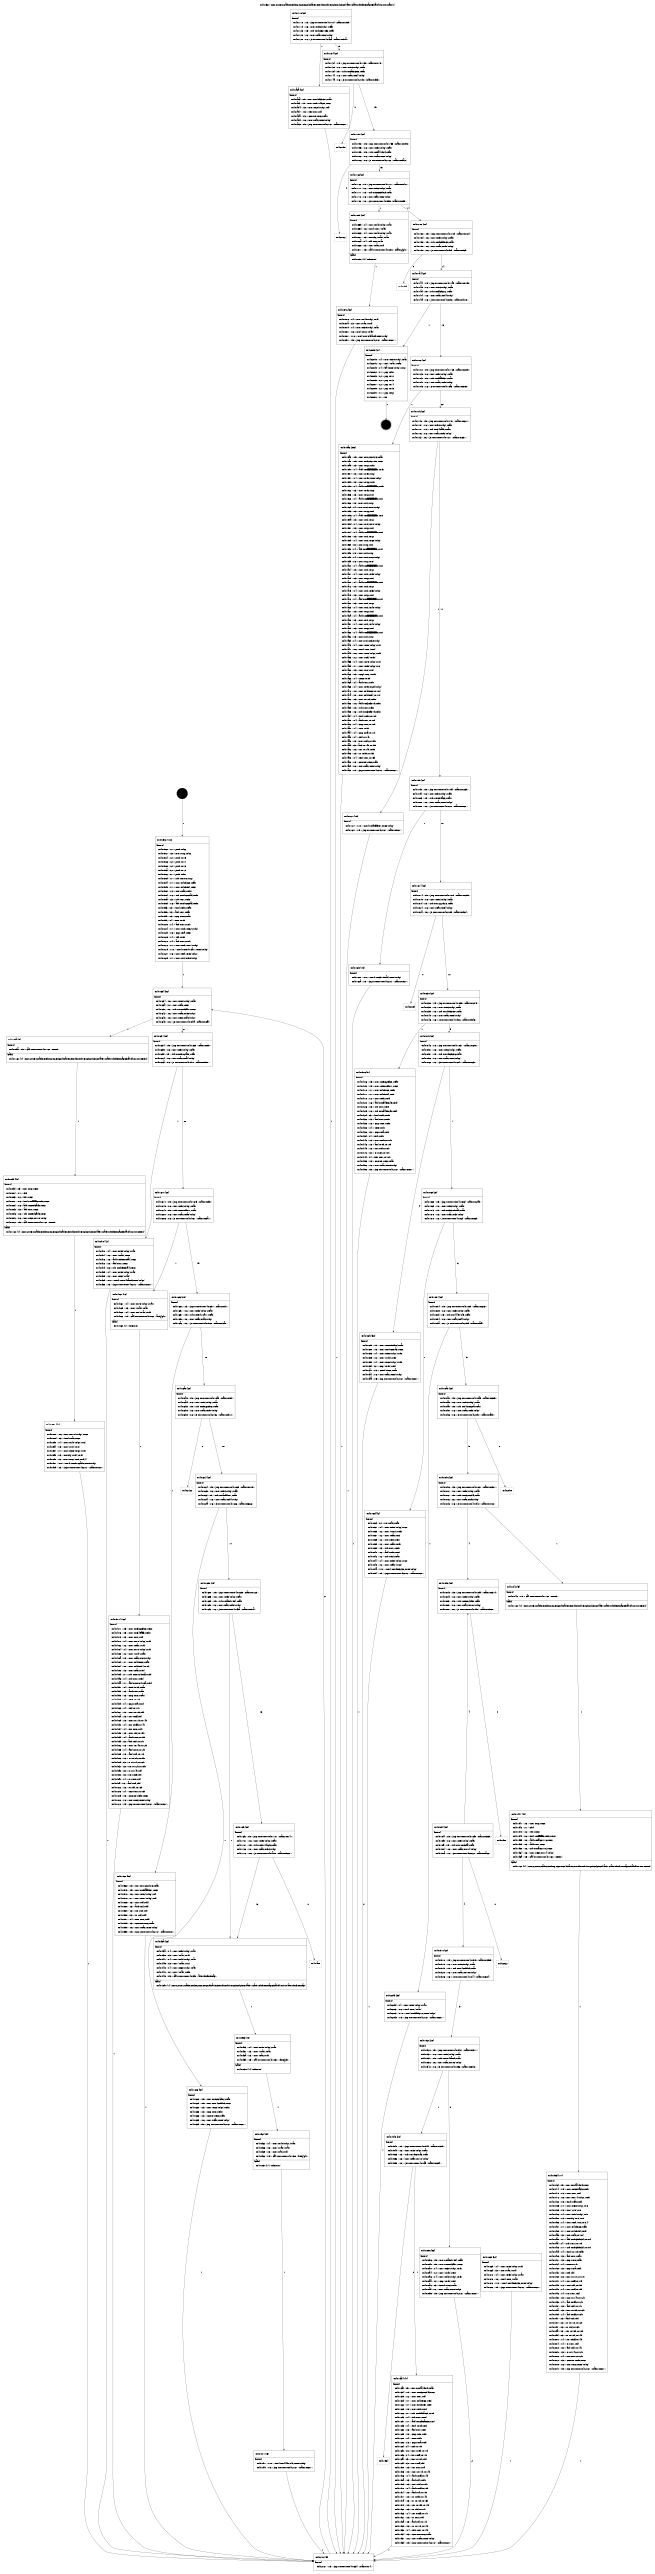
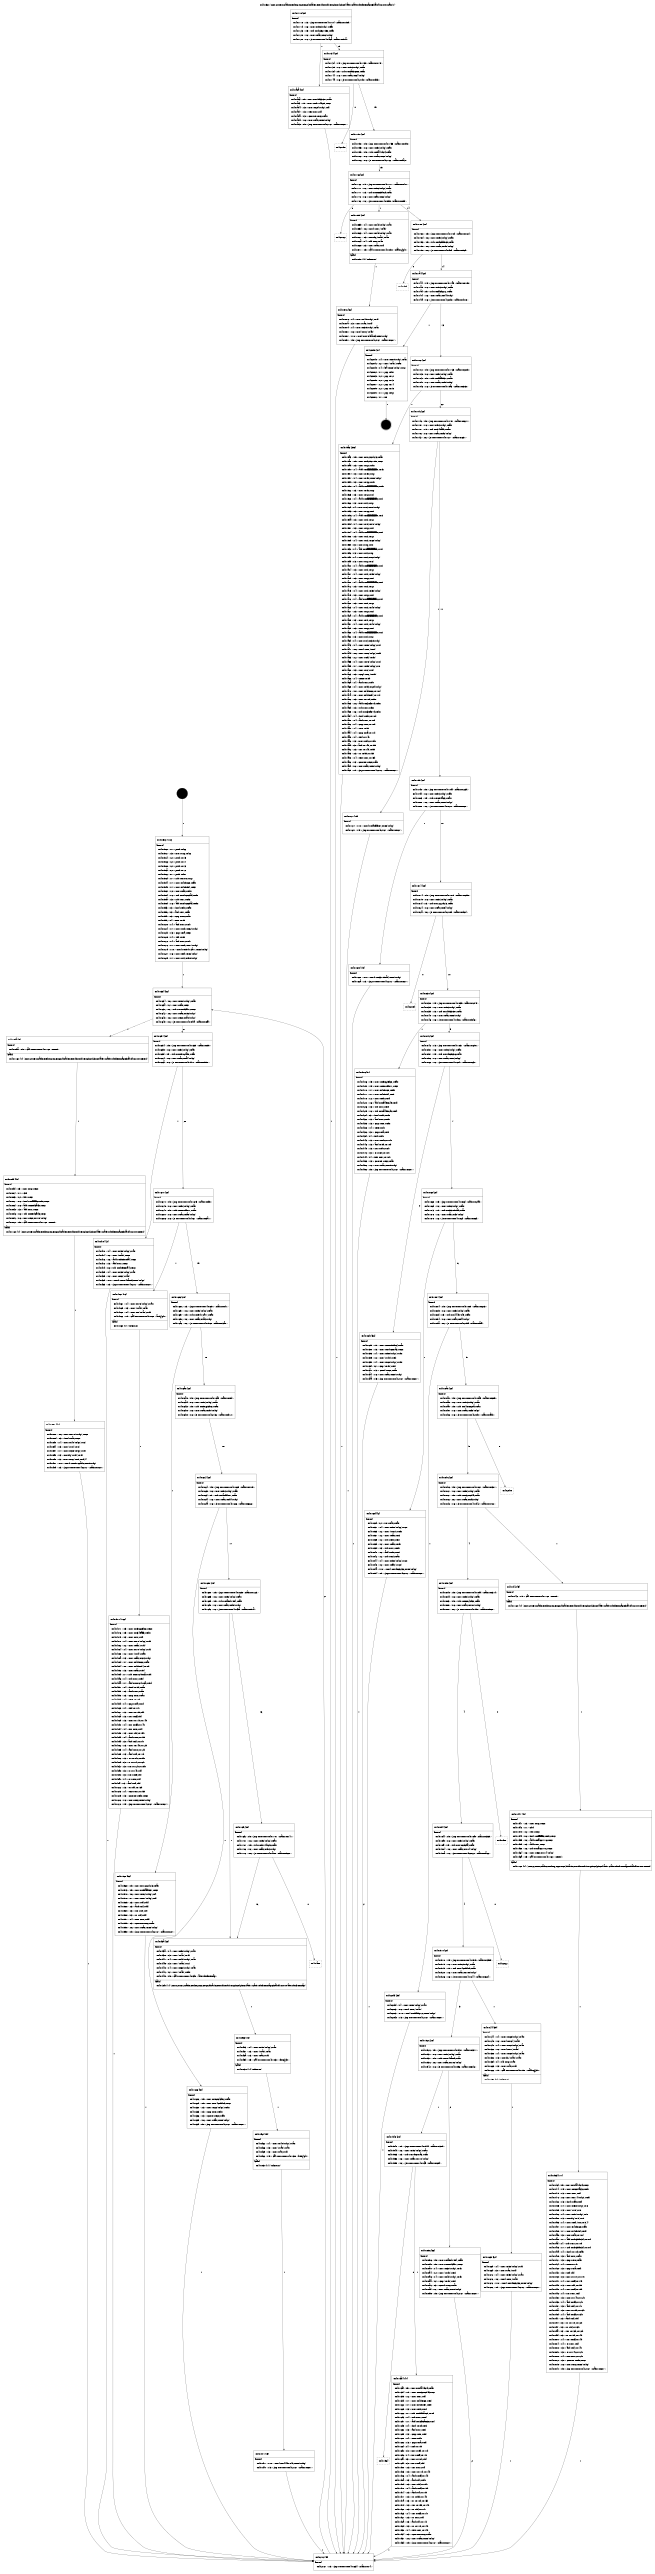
(338, 197) -> (345, 217)
(187, 1491) -> none
(467, 1719) -> (458, 1718)
none -> (511, 2054)
